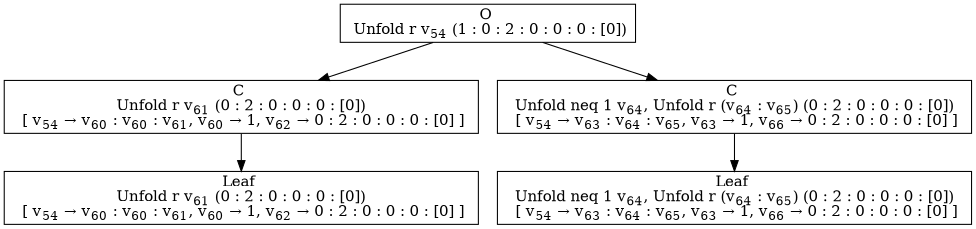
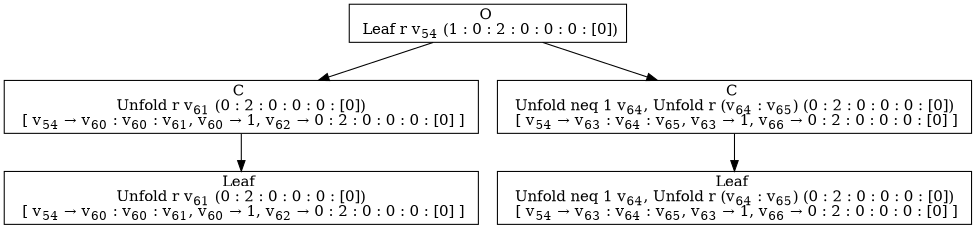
(389, 30) -> (389, 30)
